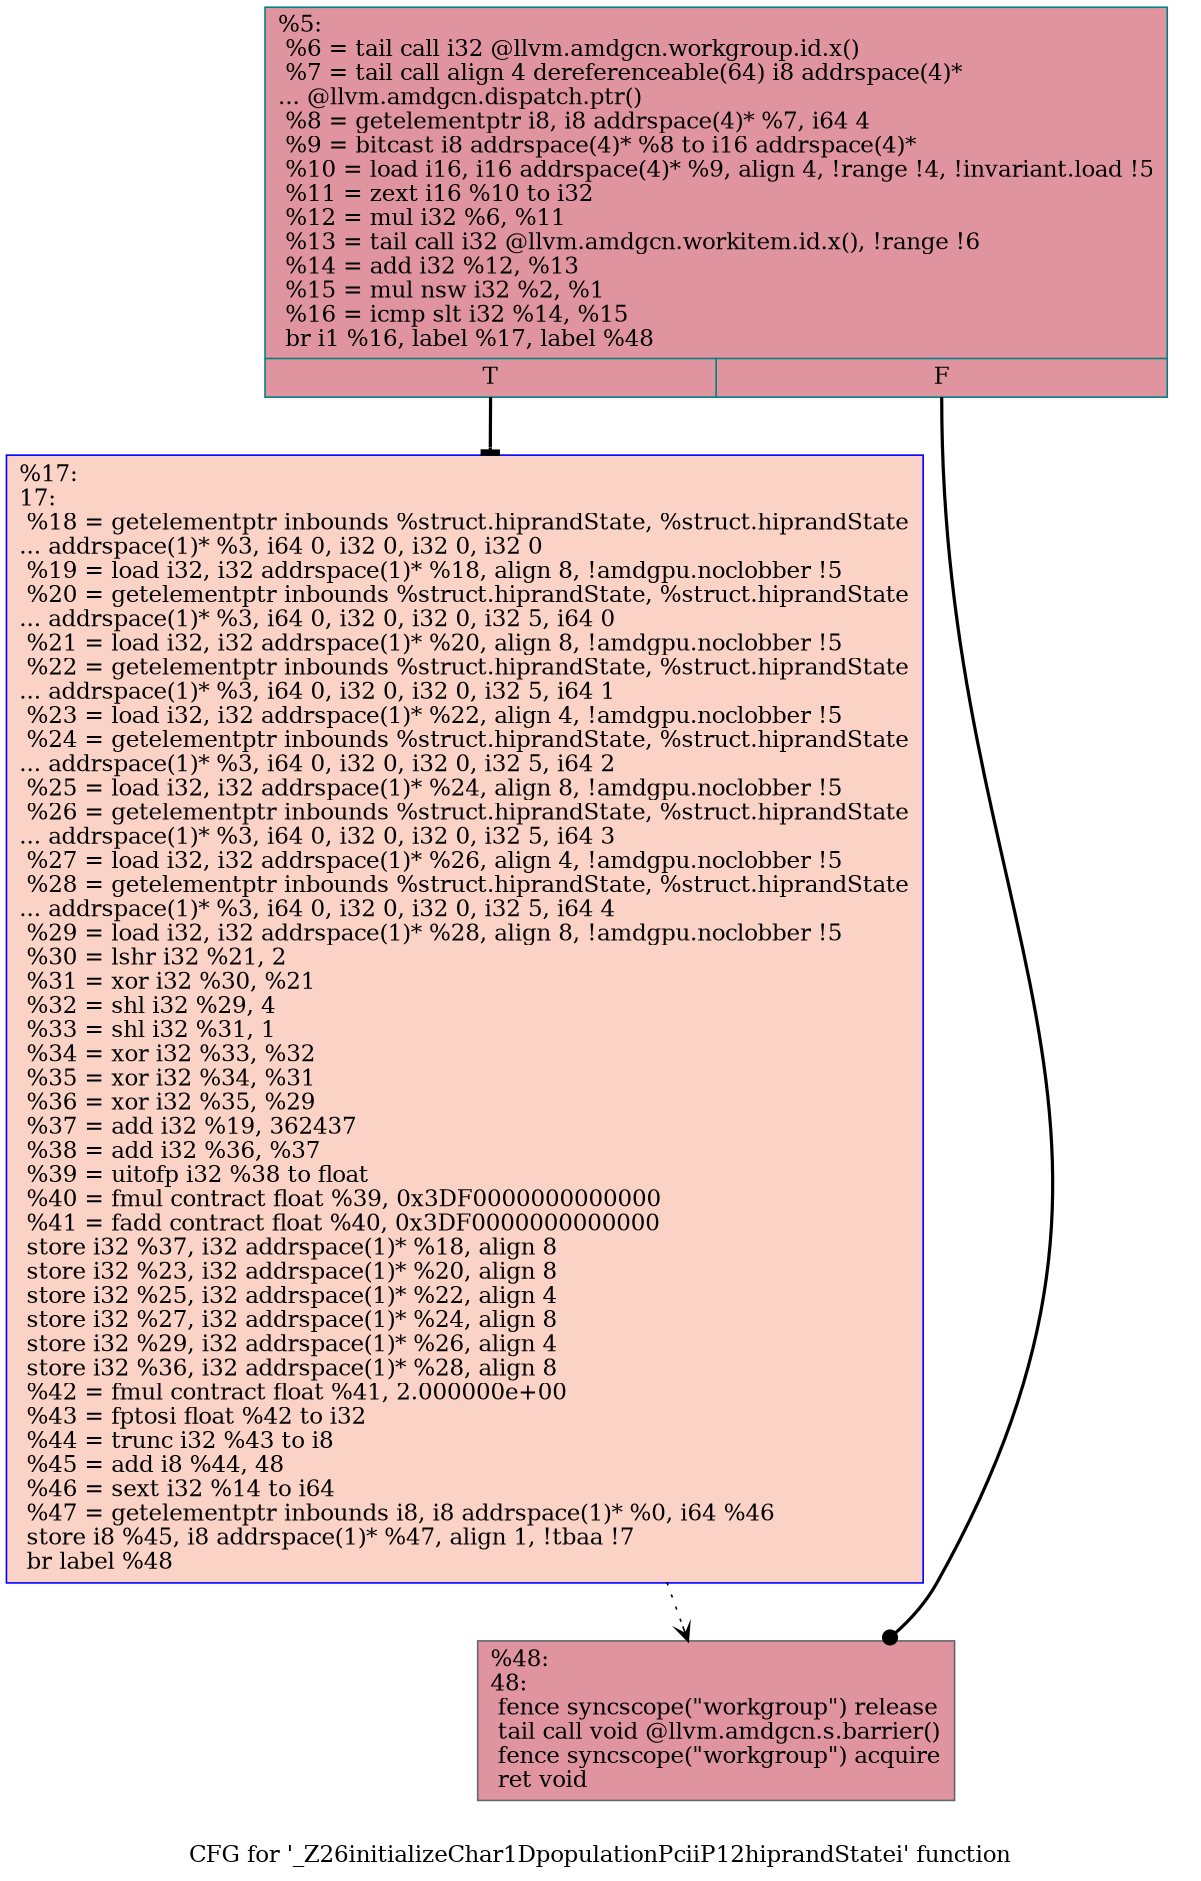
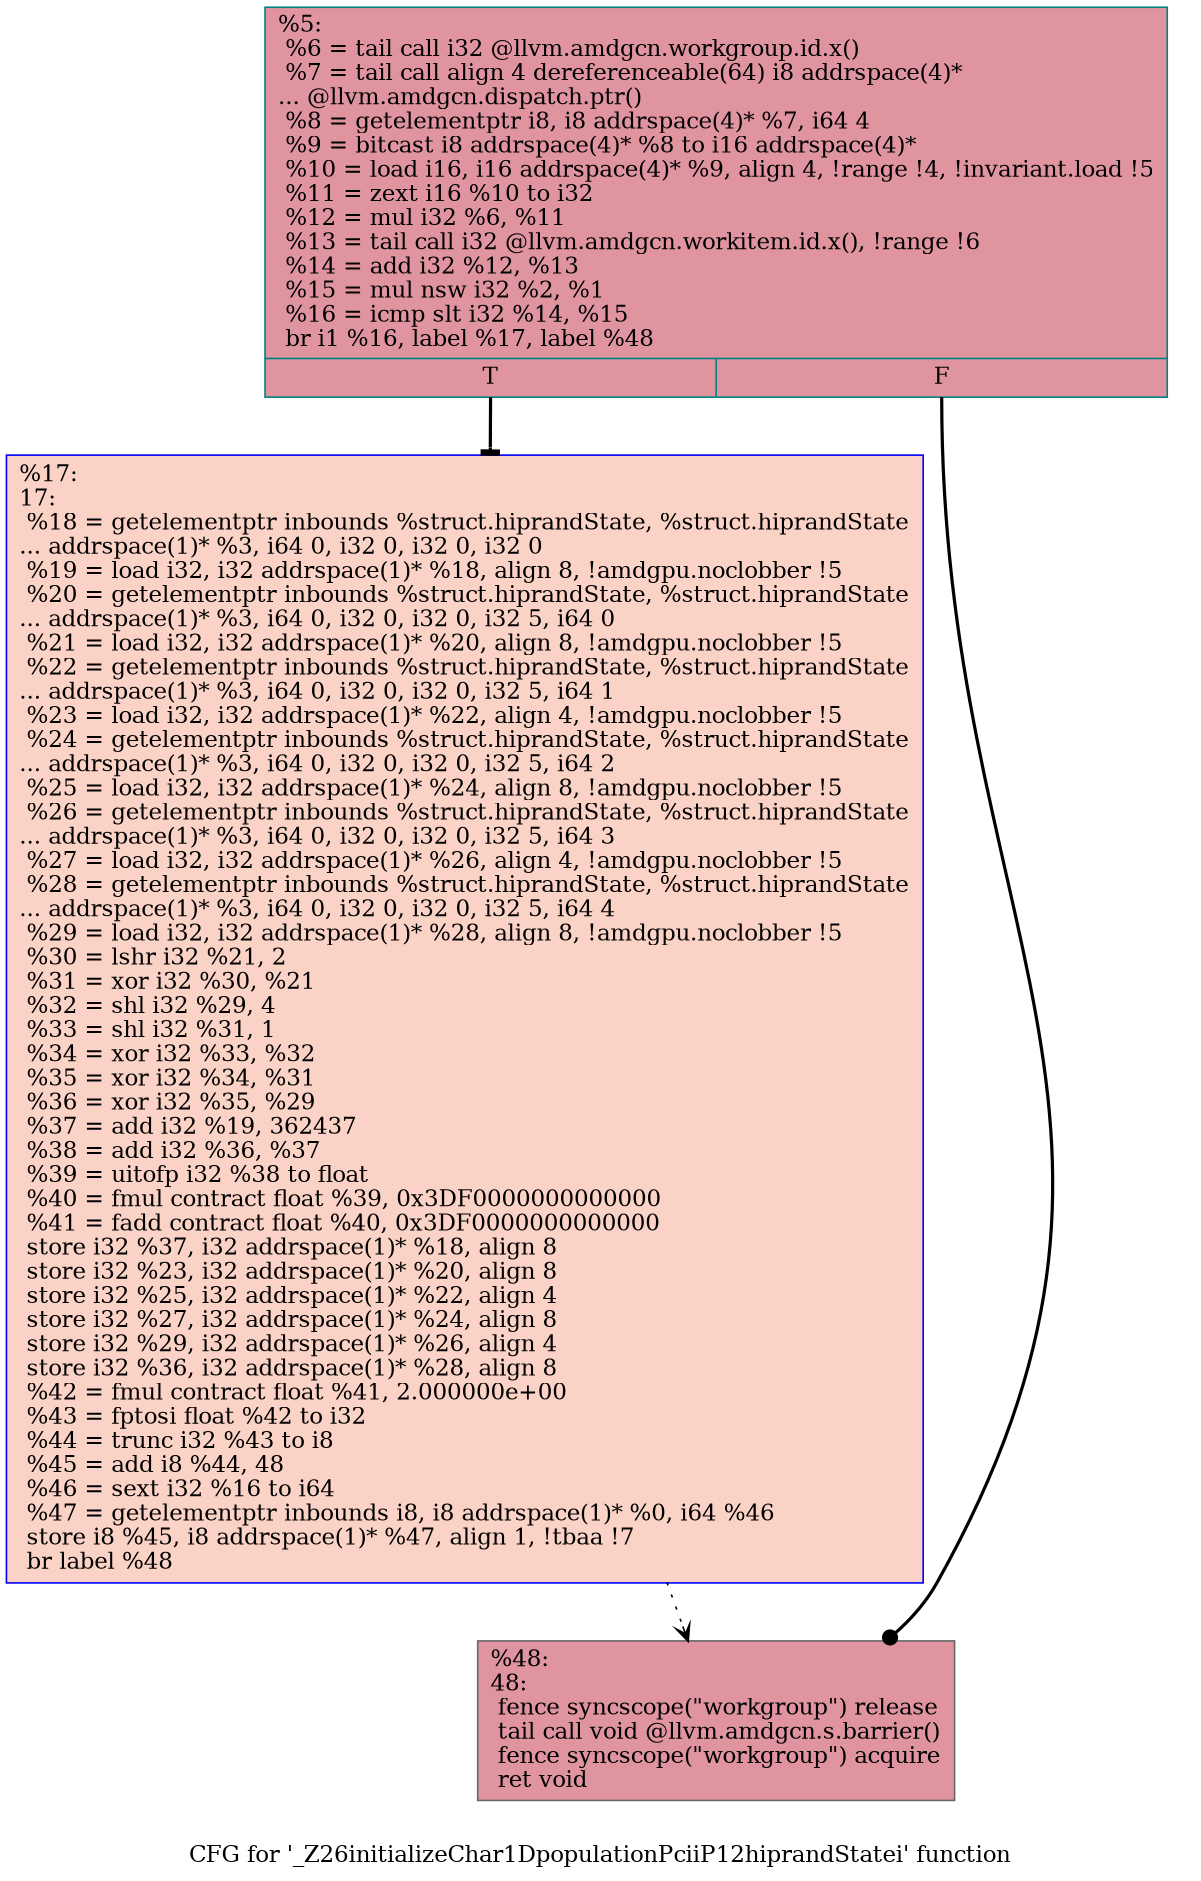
(177, 1489) -> (177, 1489)
